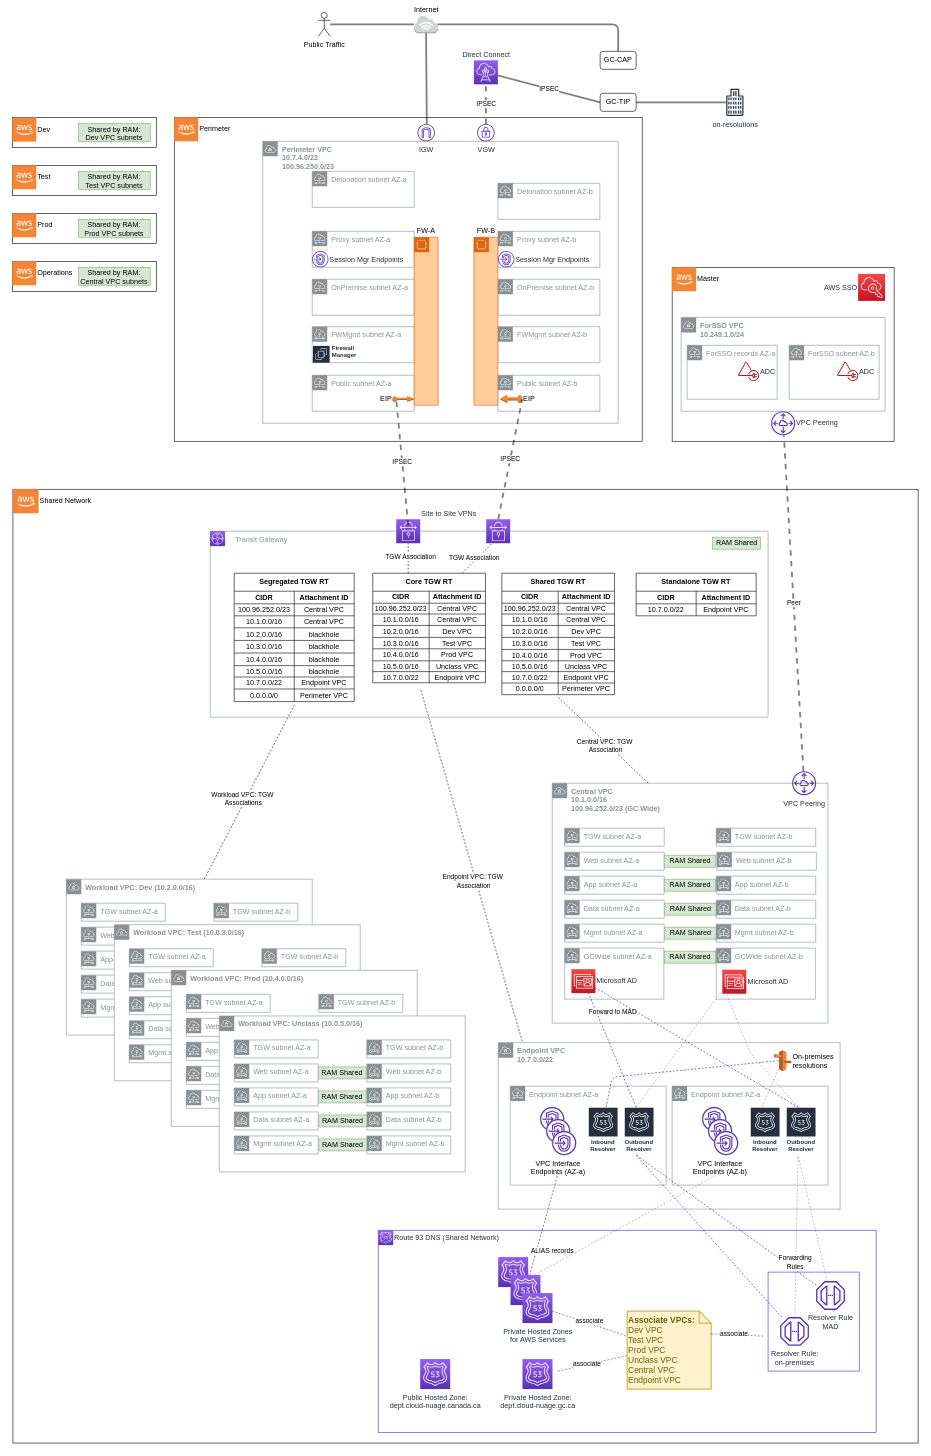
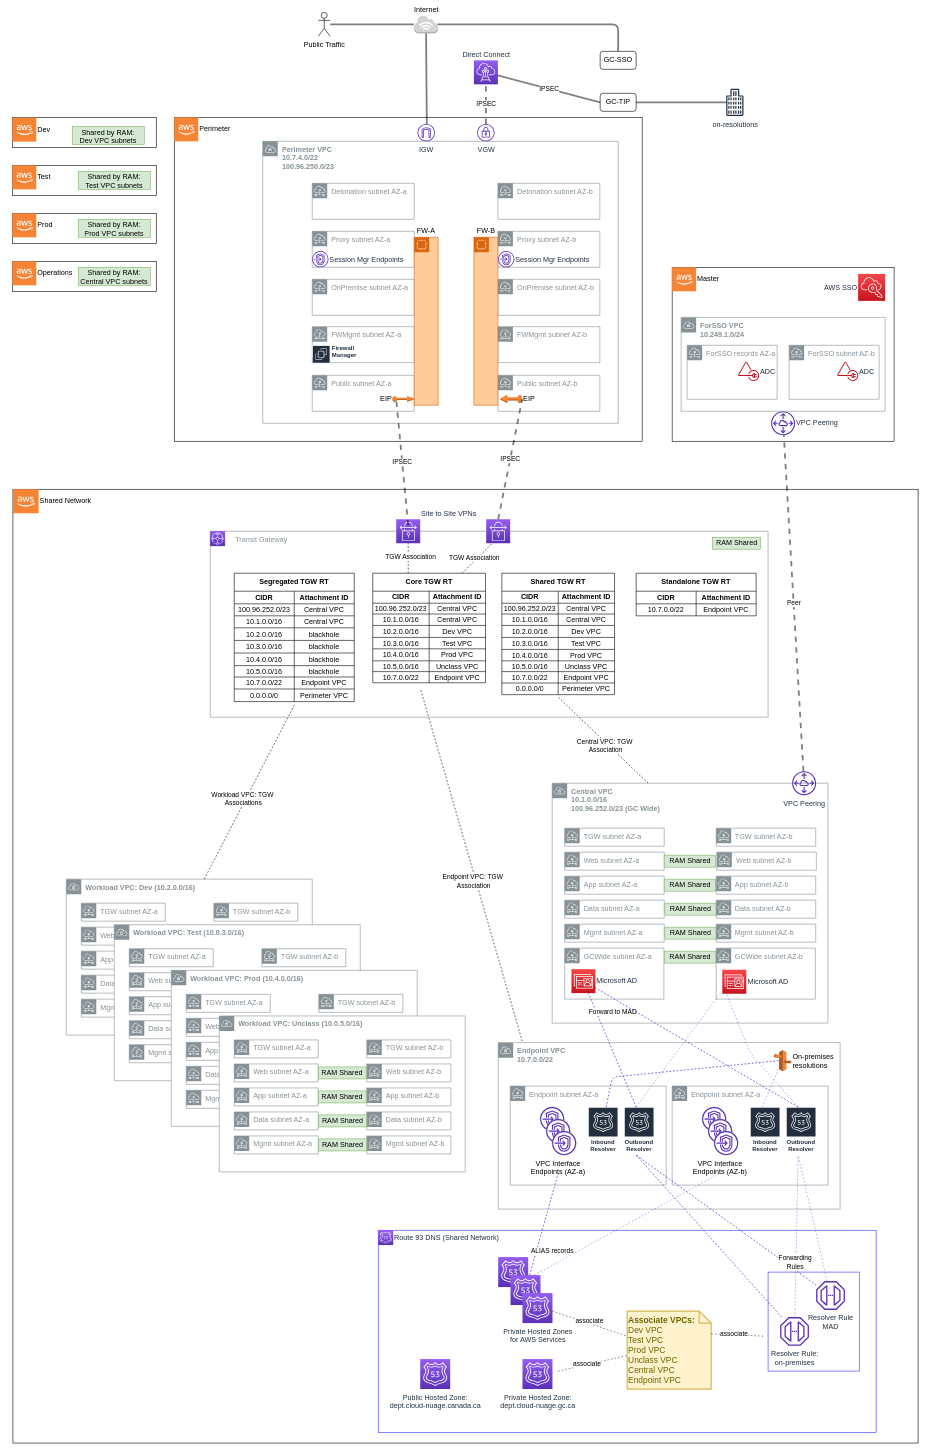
(618, 60) -> (618, 60)
(114, 133) -> (108, 136)
(363, 189) -> (363, 201)
